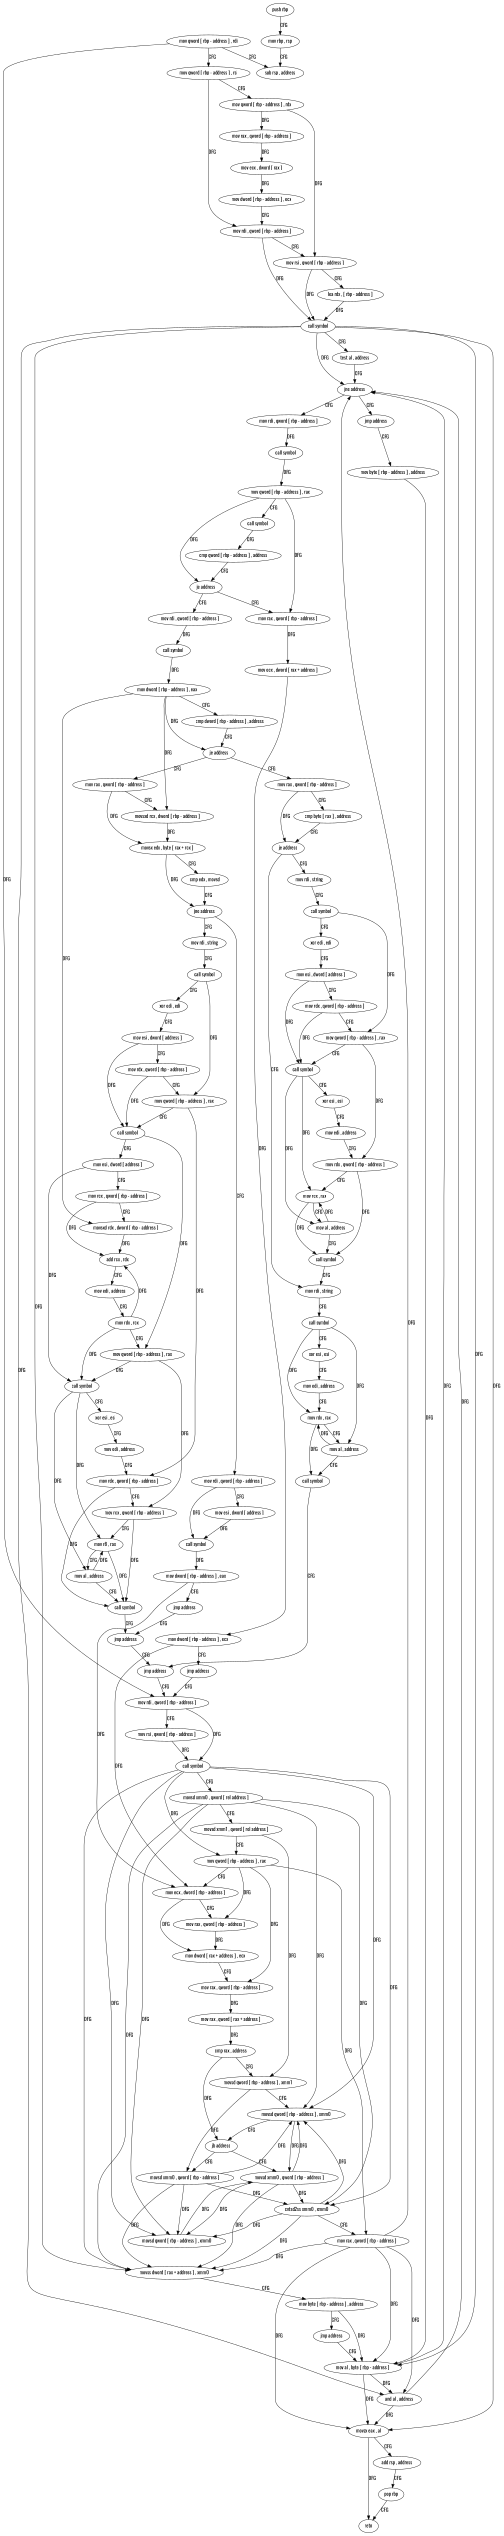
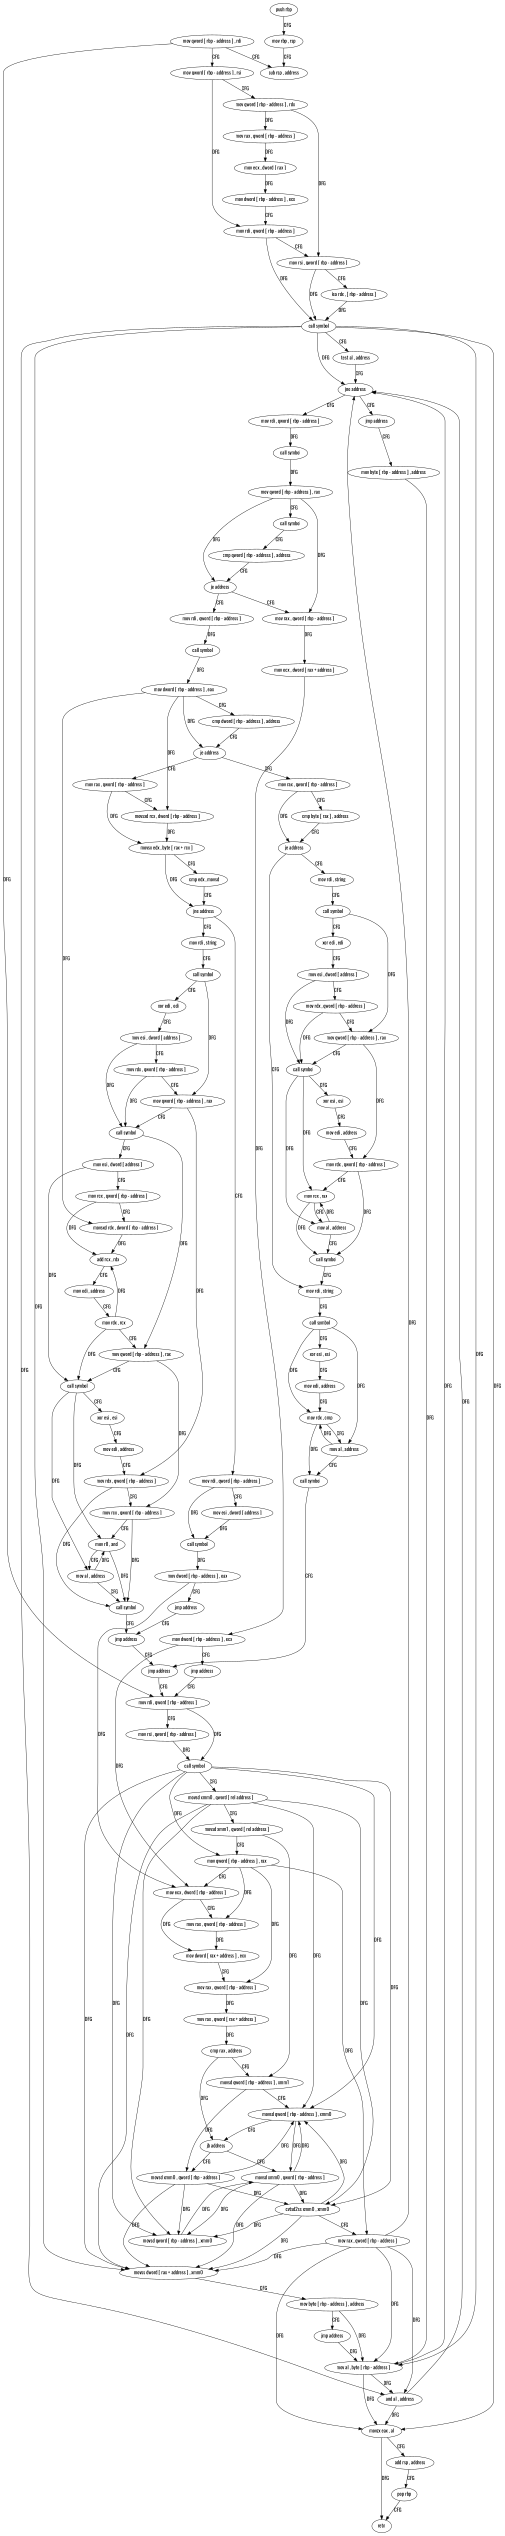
(319, 1418) -> (320, 1418)
(105, 1545) -> (107, 1545)
